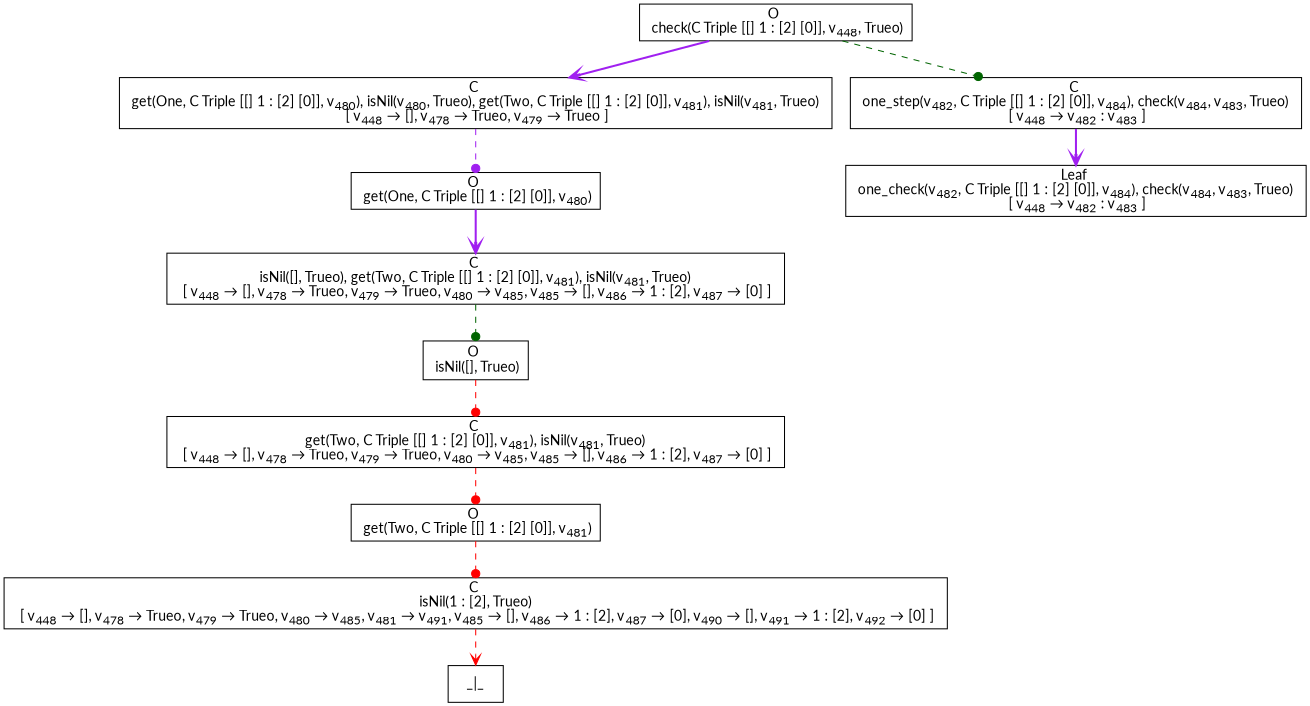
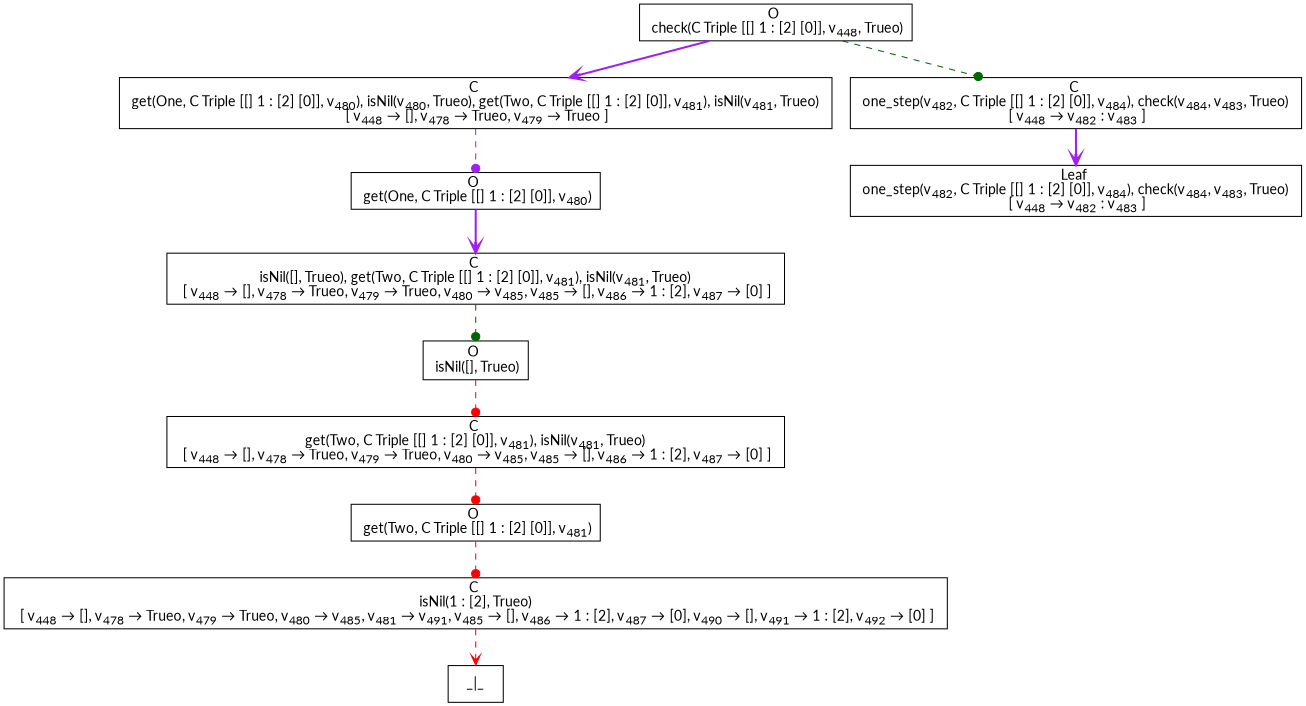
(895, 190) -> (895, 190)
